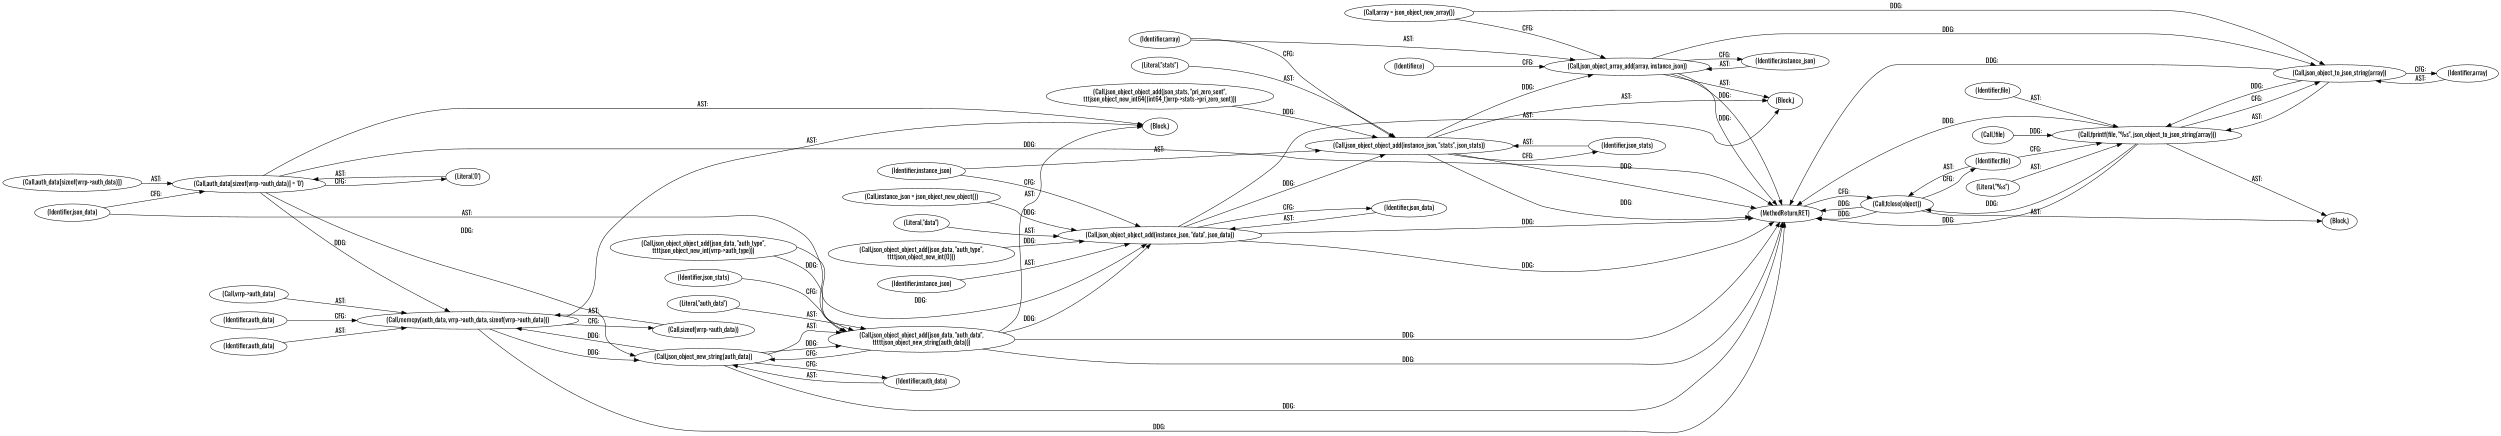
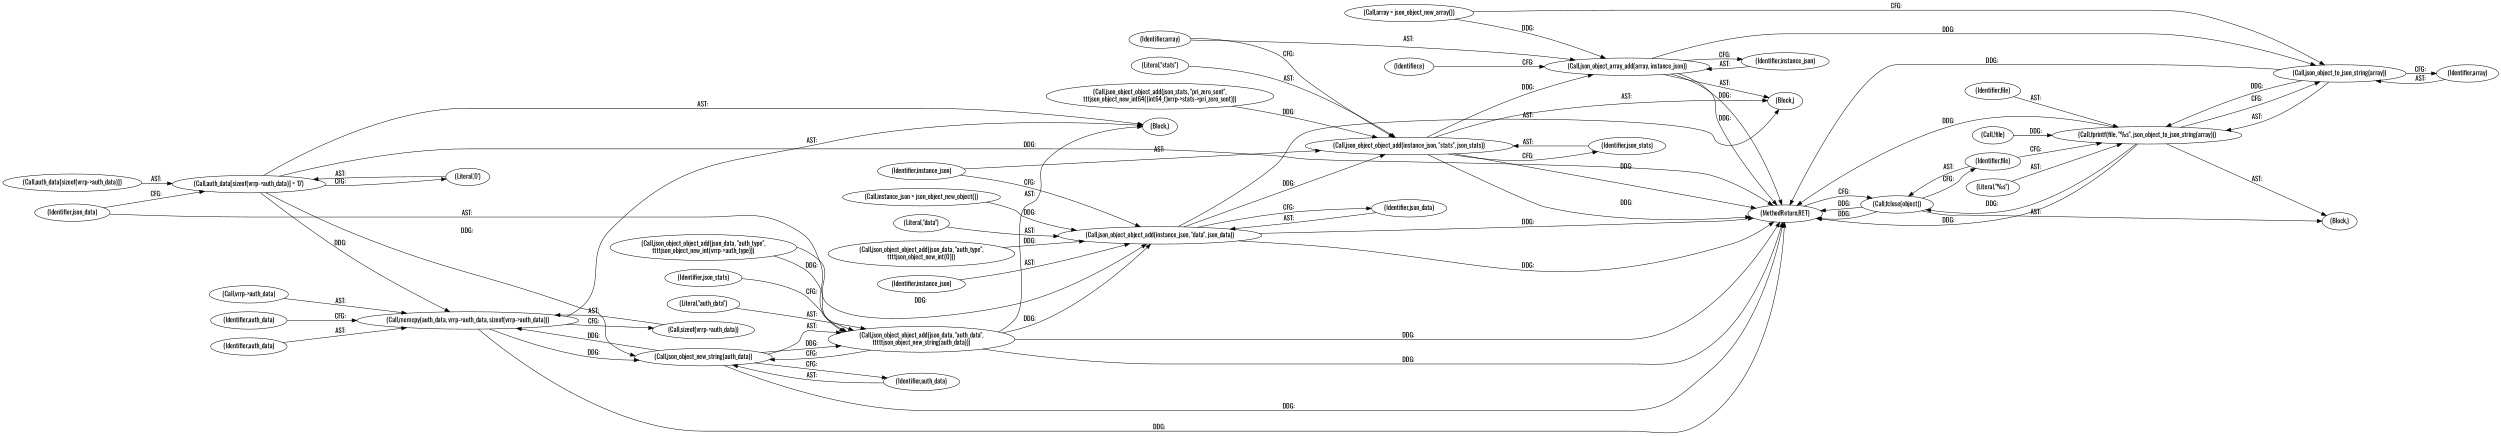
(1897, 7) -> (1897, 7)
(1529, 29) -> (1529, 29)
